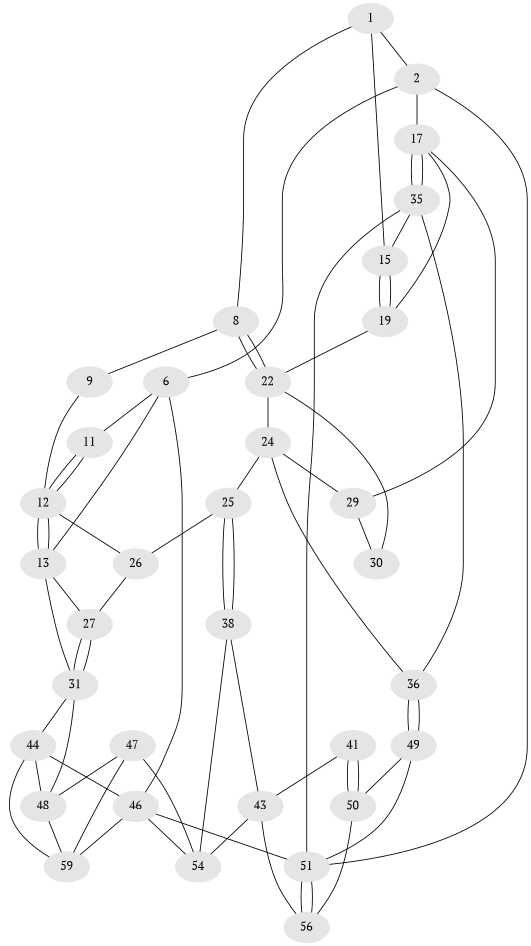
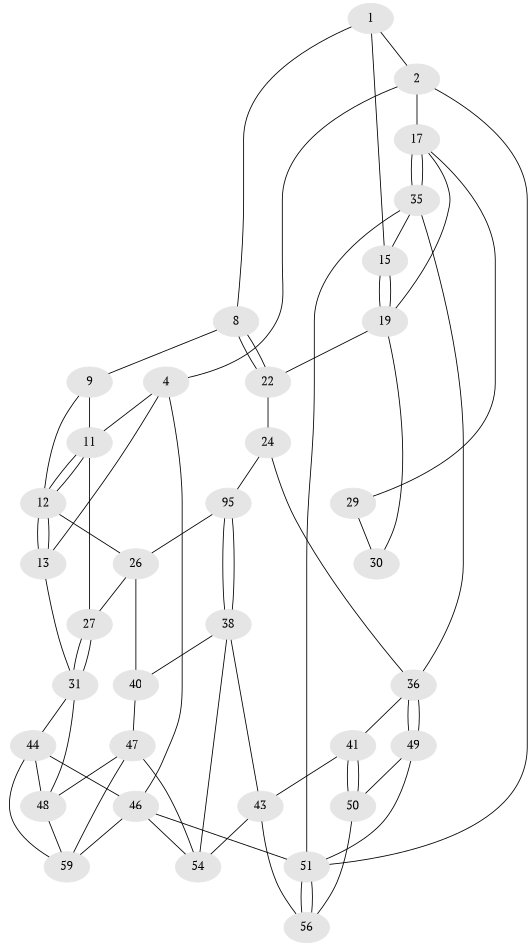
(166, 382) -> (166, 382)
none -> (90, 413)
(363, 455) -> (402, 444)
(305, 469) -> none
(228, 503) -> (228, 503)
(66, 594) -> (90, 526)
none -> (136, 685)
none -> (383, 715)
